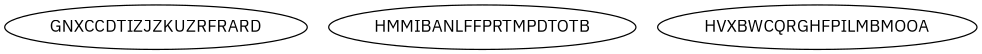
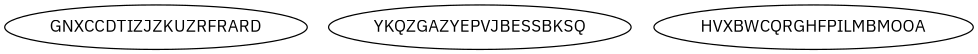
none -> (480, 27)
(482, 27) -> none
